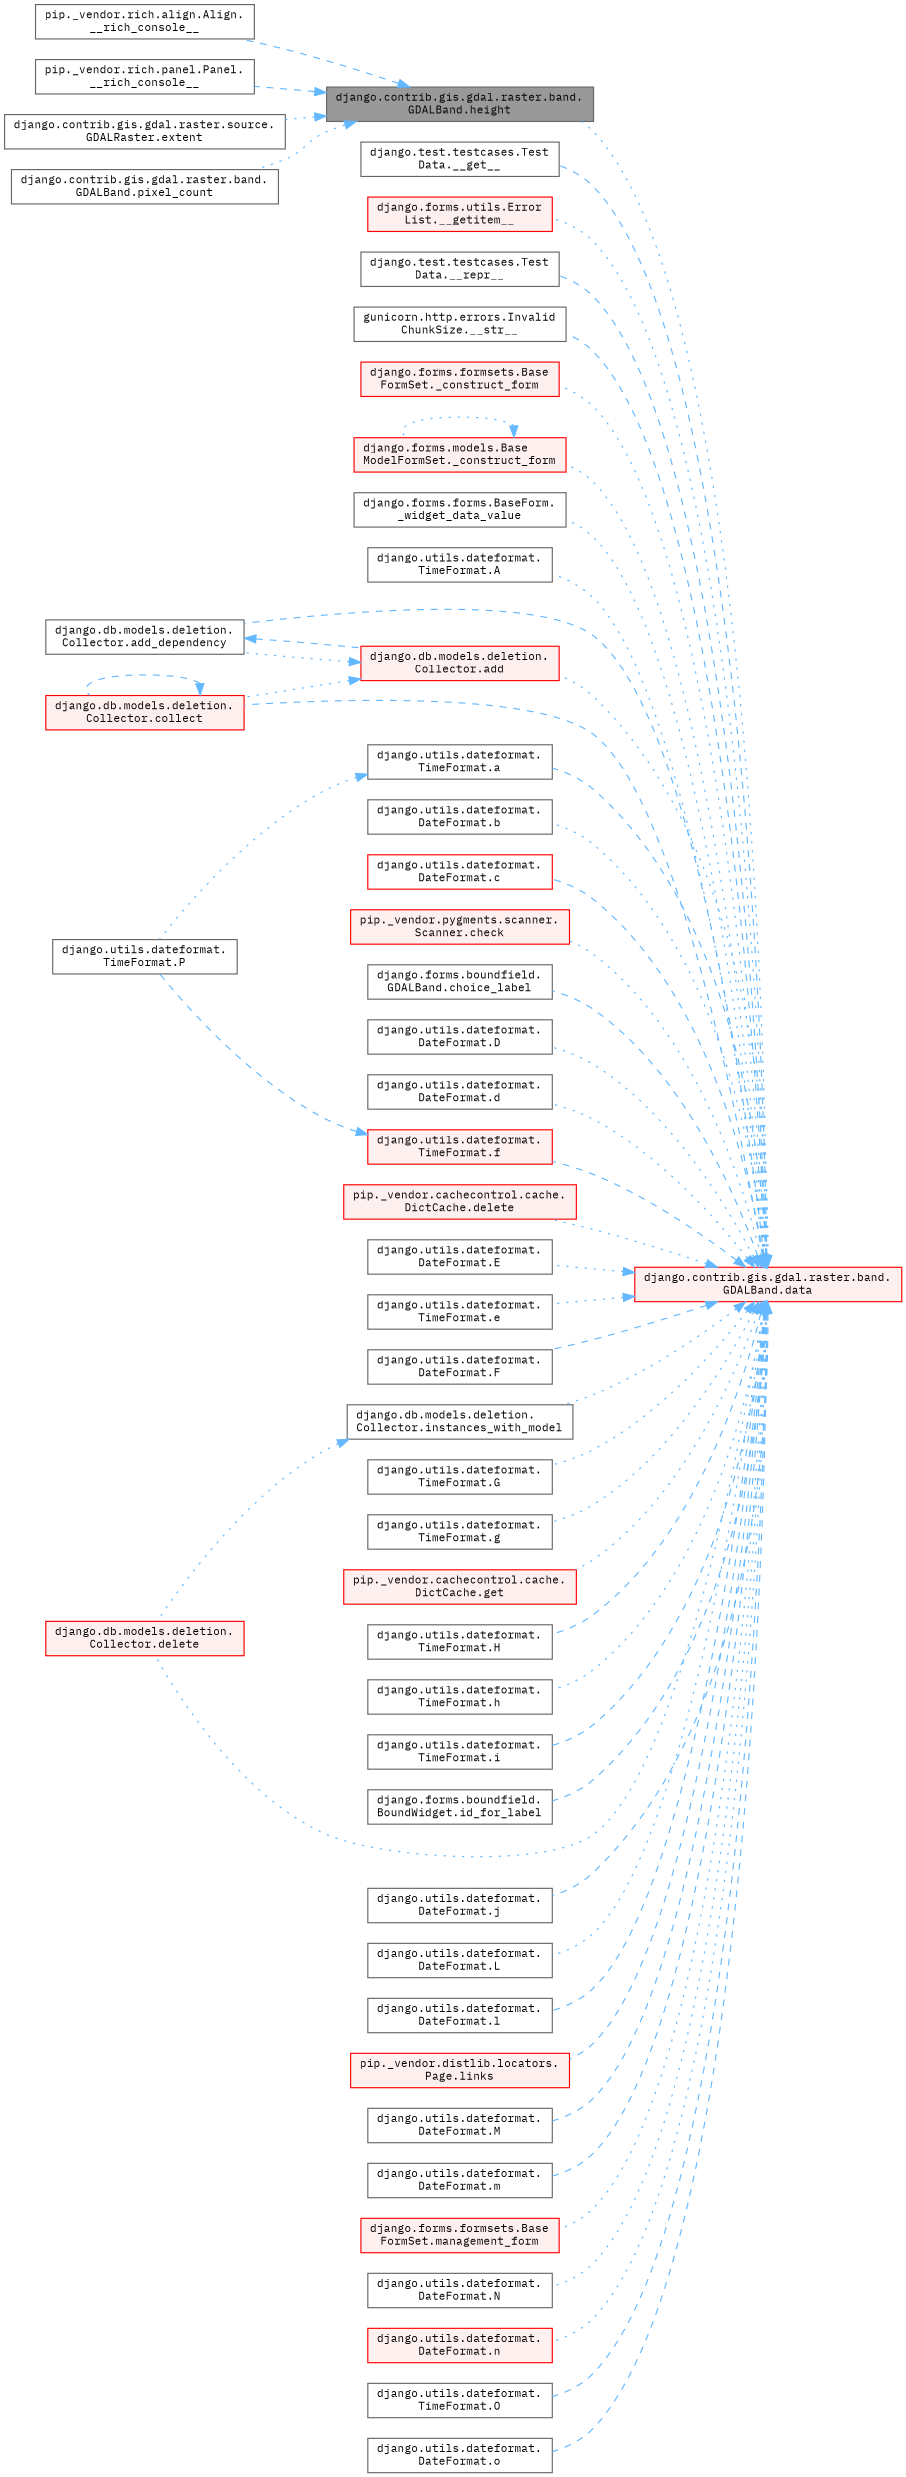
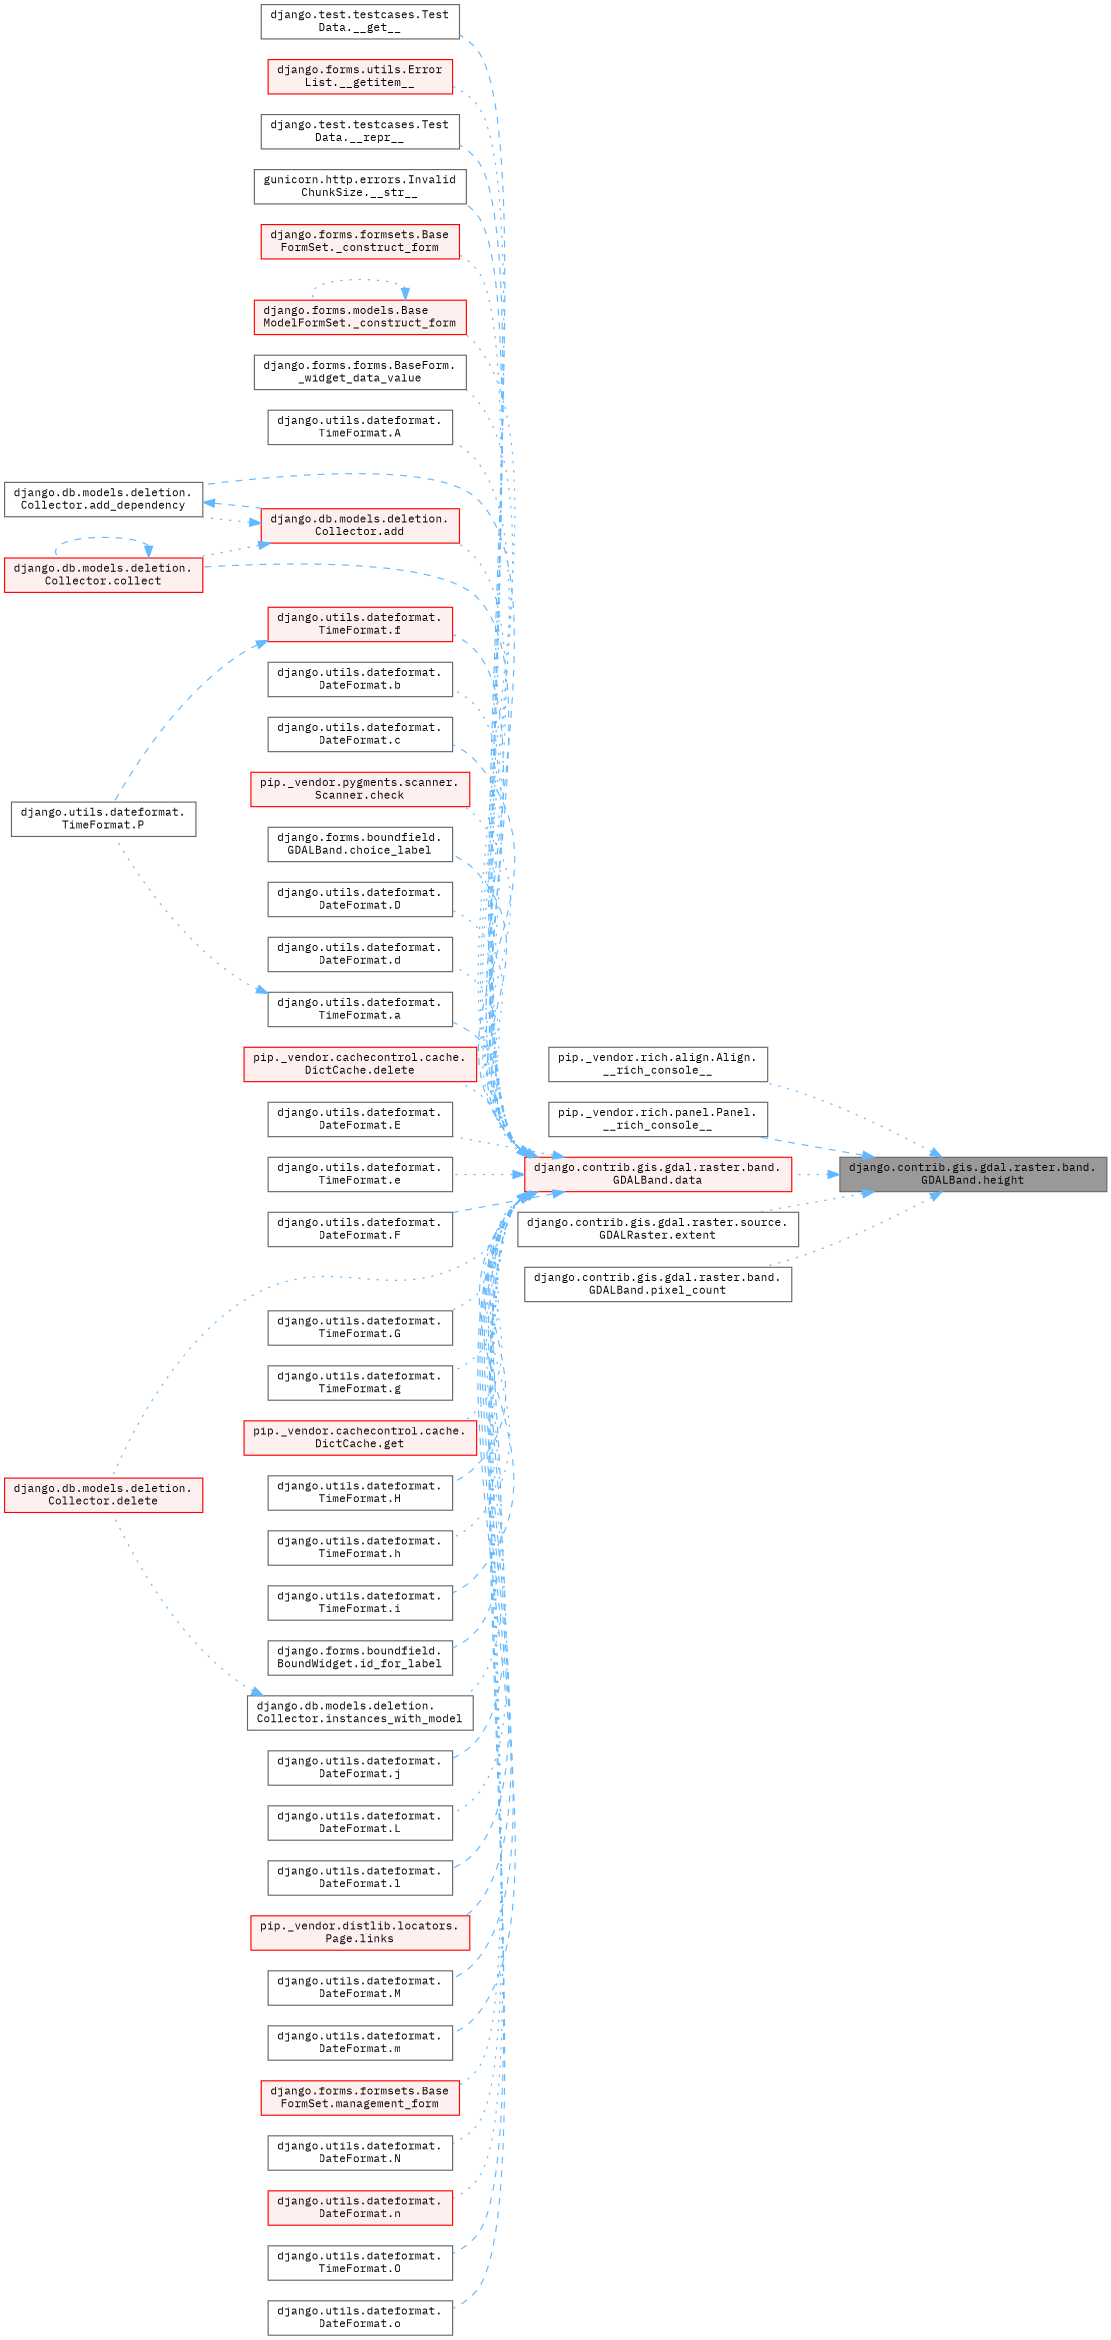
(320, 59) -> (849, 1111)
(734, 645) -> (810, 1174)
(460, 872) -> (360, 734)
